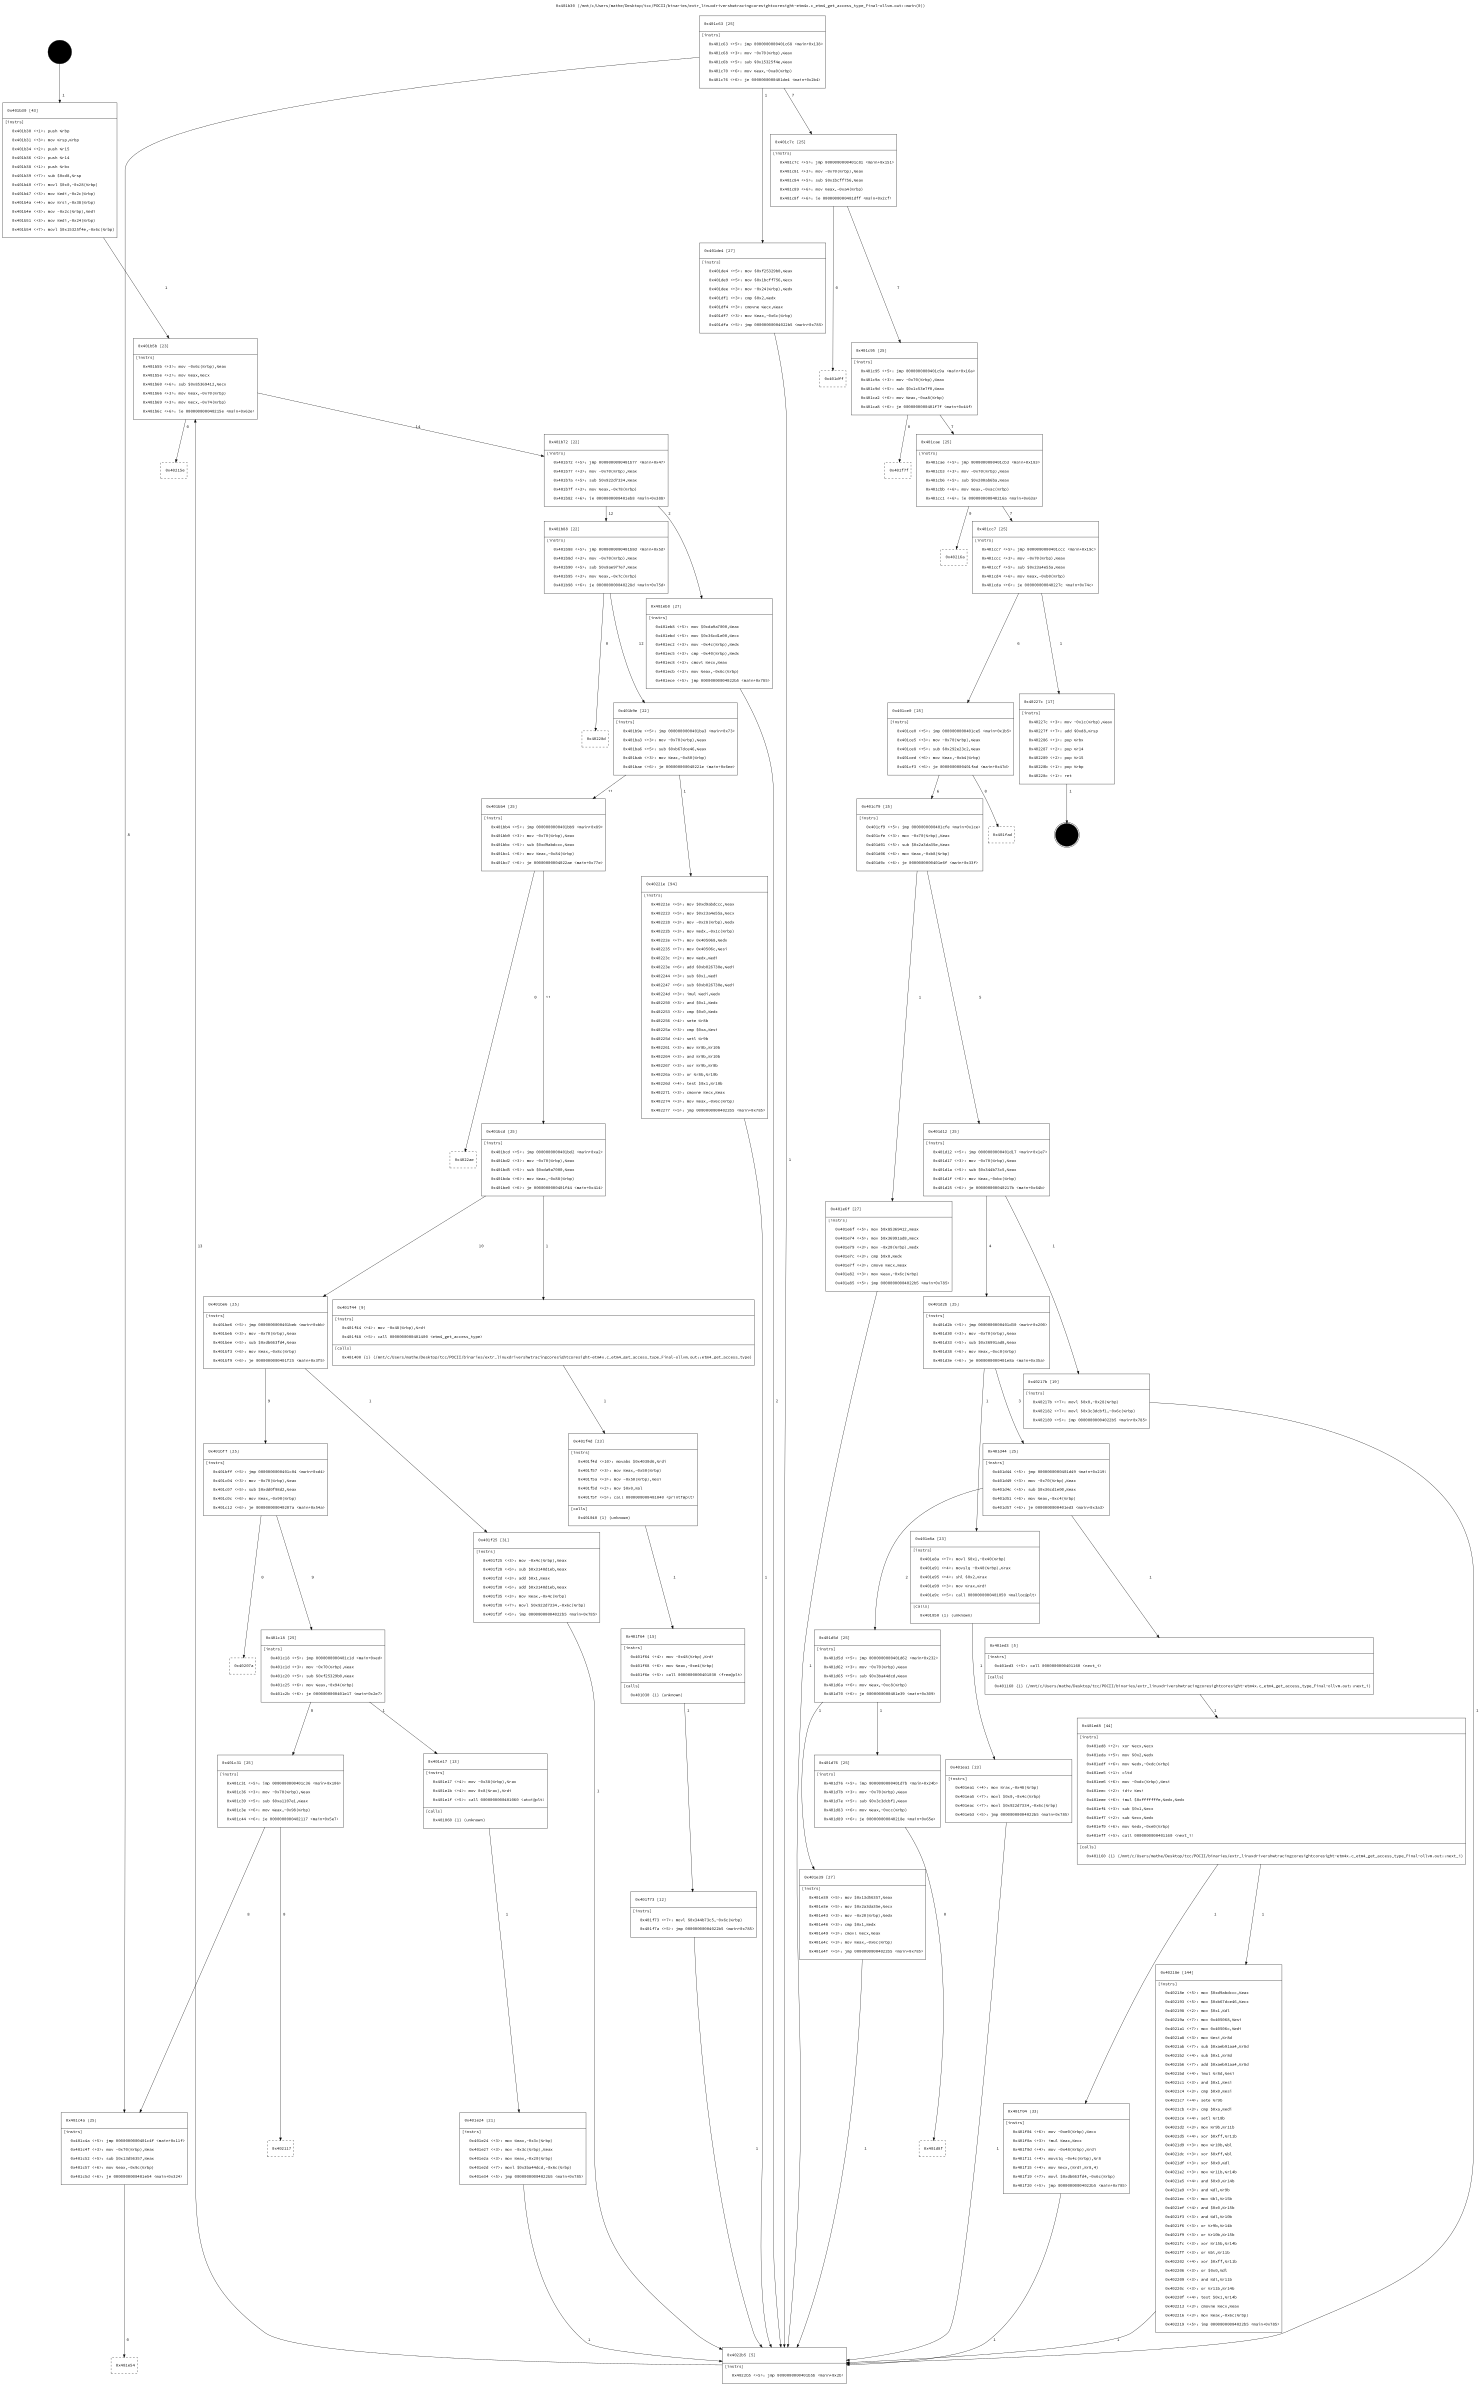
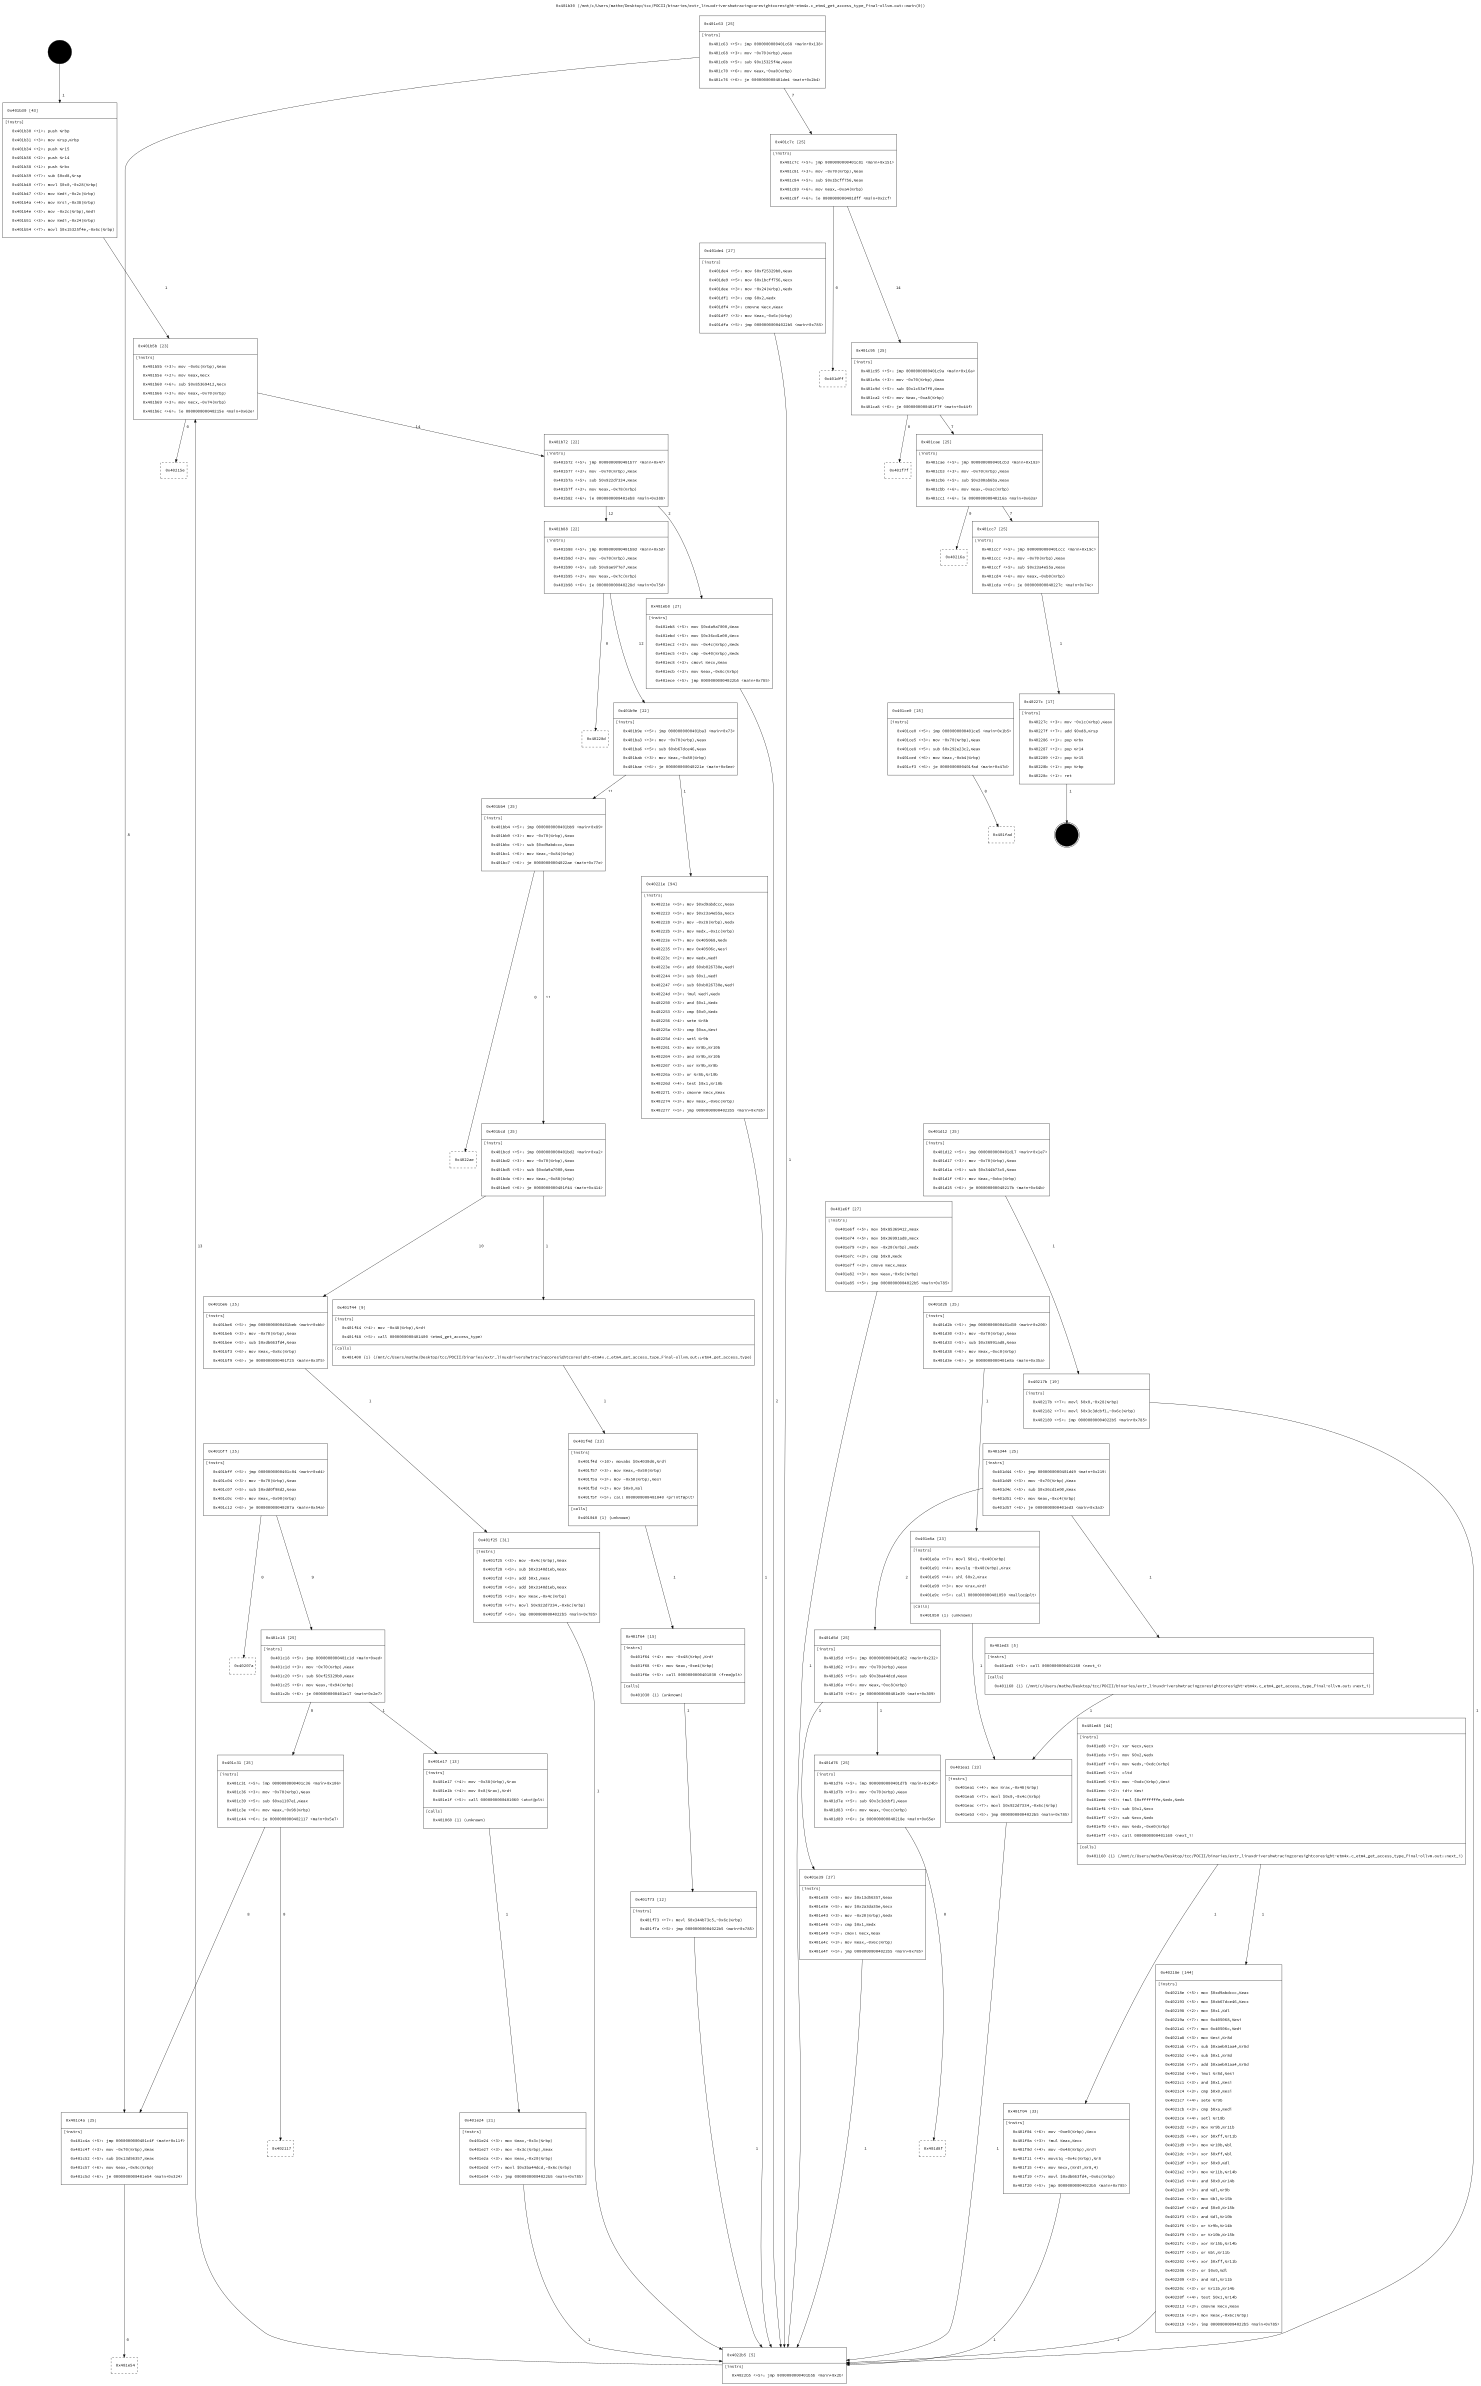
(763, 164) -> none
(897, 288) -> (897, 288)
(994, 647) -> none
(920, 835) -> none
(987, 1245) -> none
(265, 1405) -> none
(1007, 1405) -> none
(1208, 1705) -> (1070, 1721)
